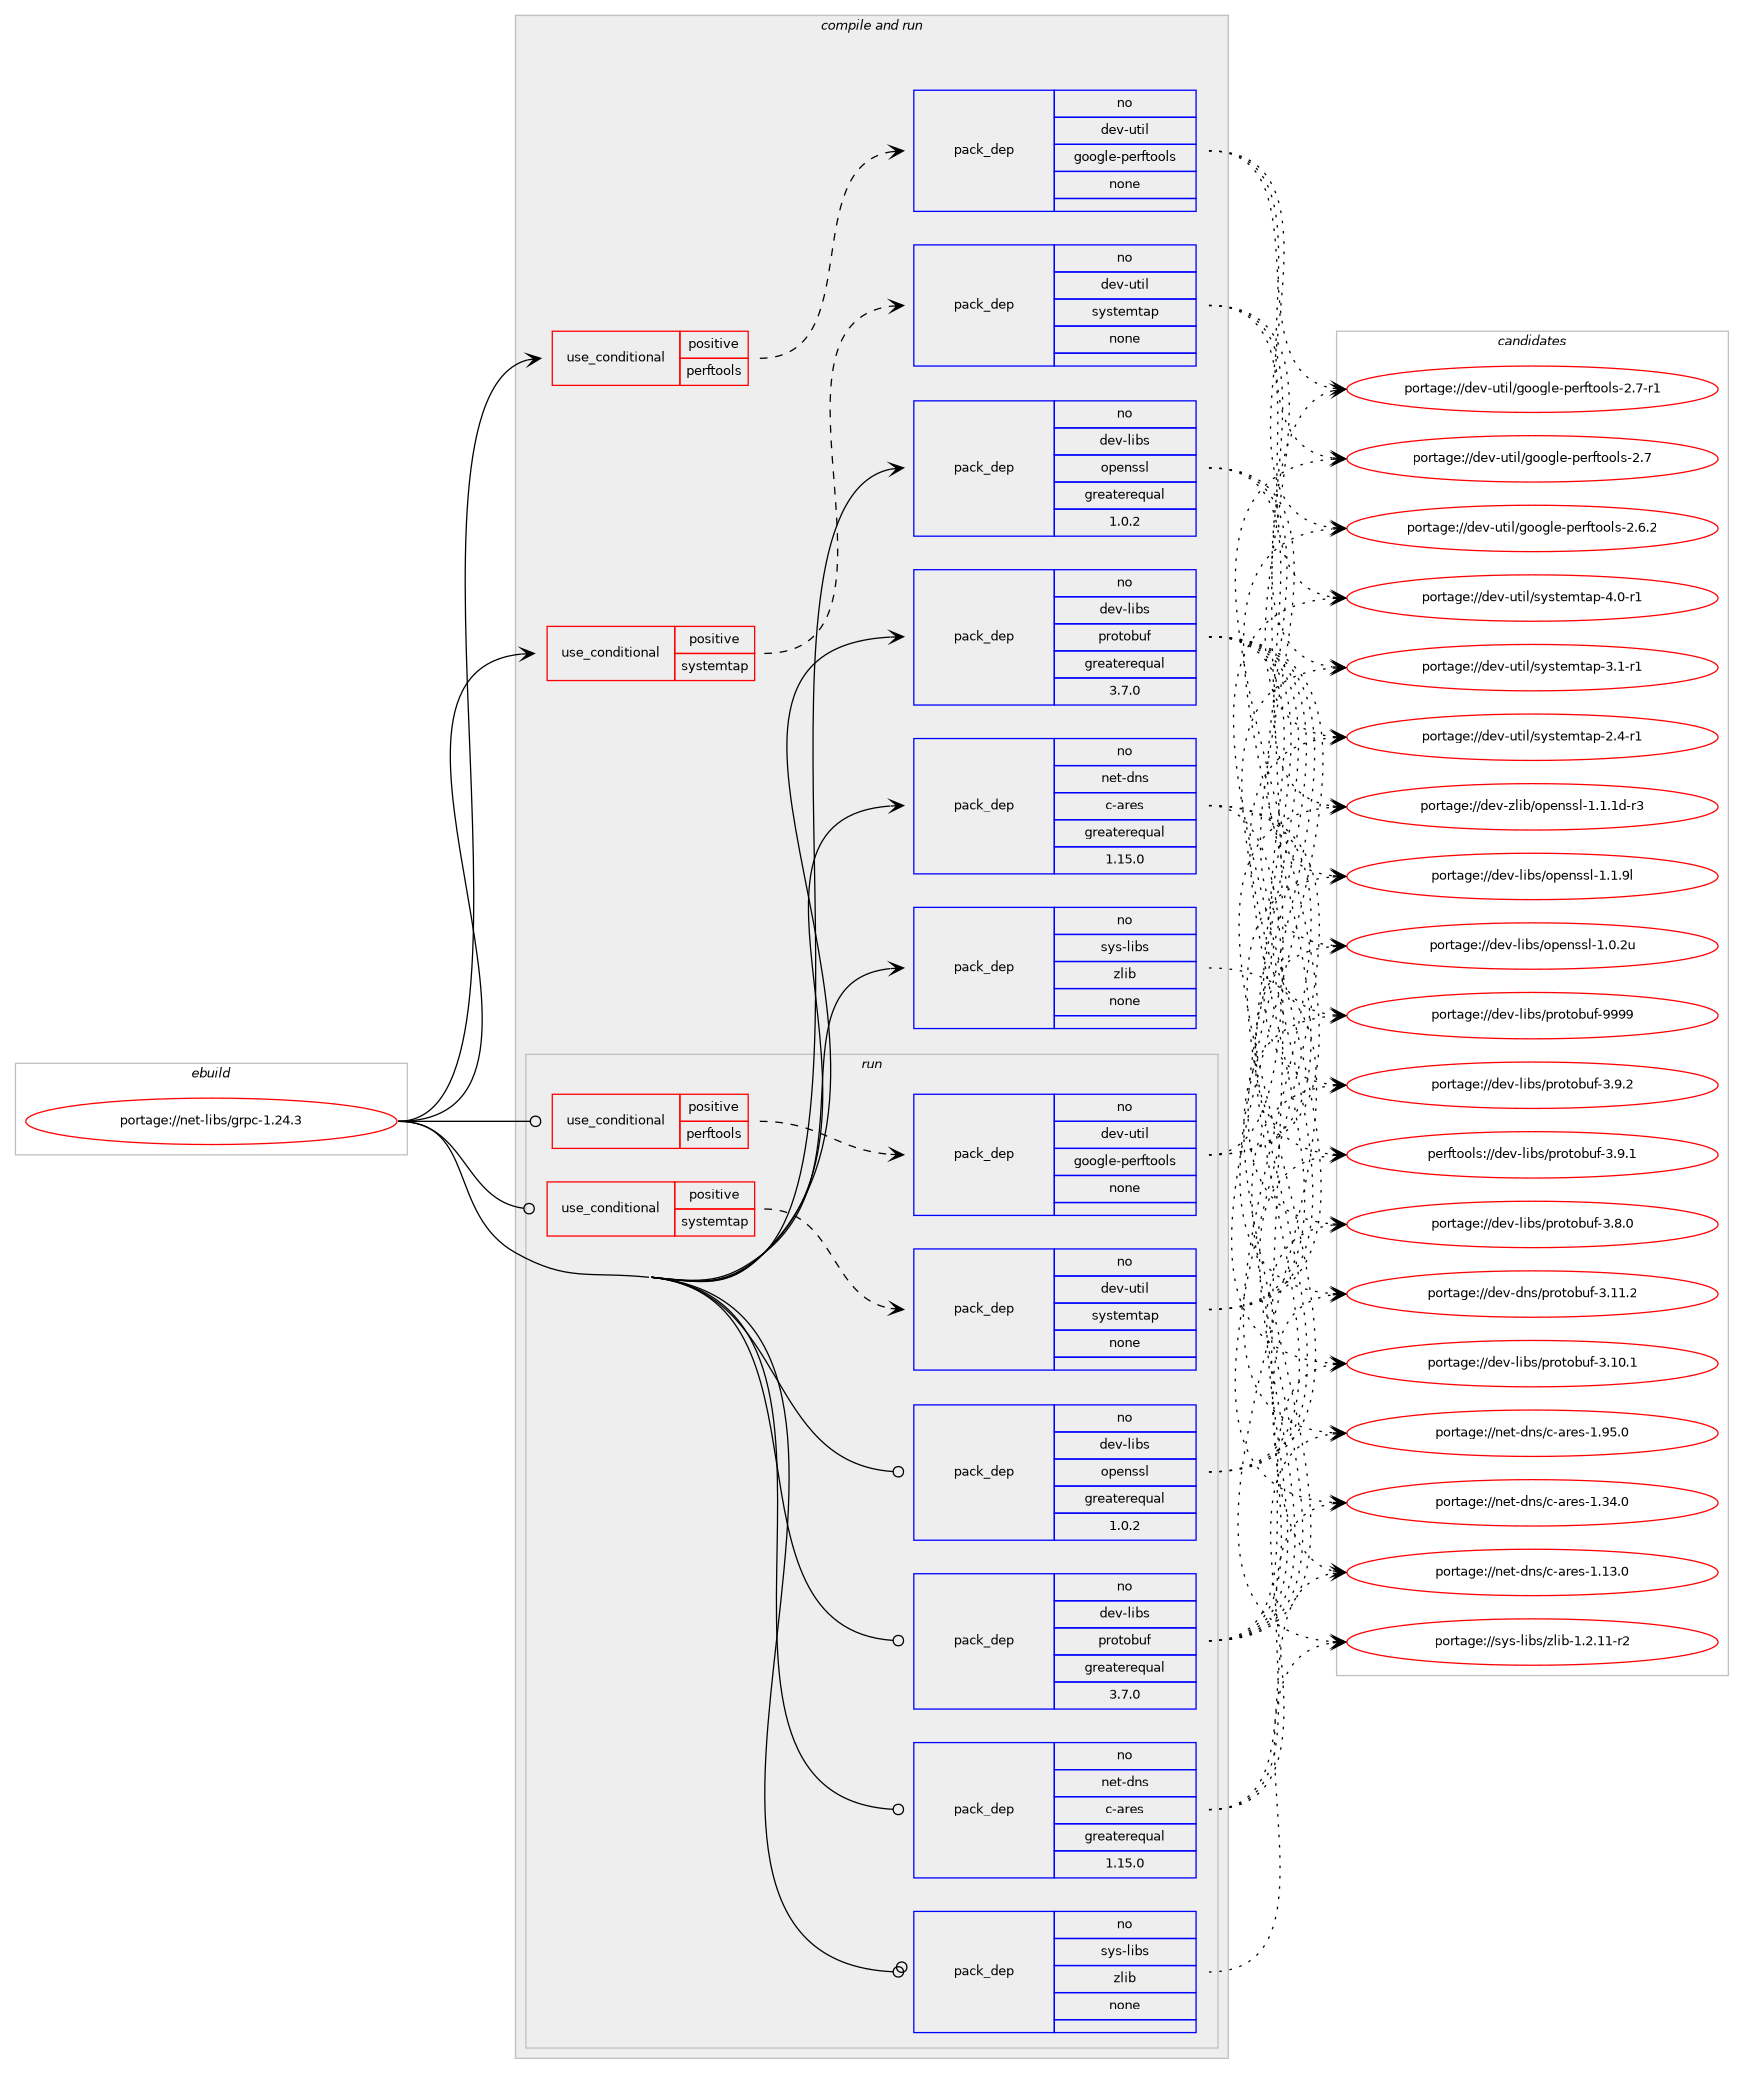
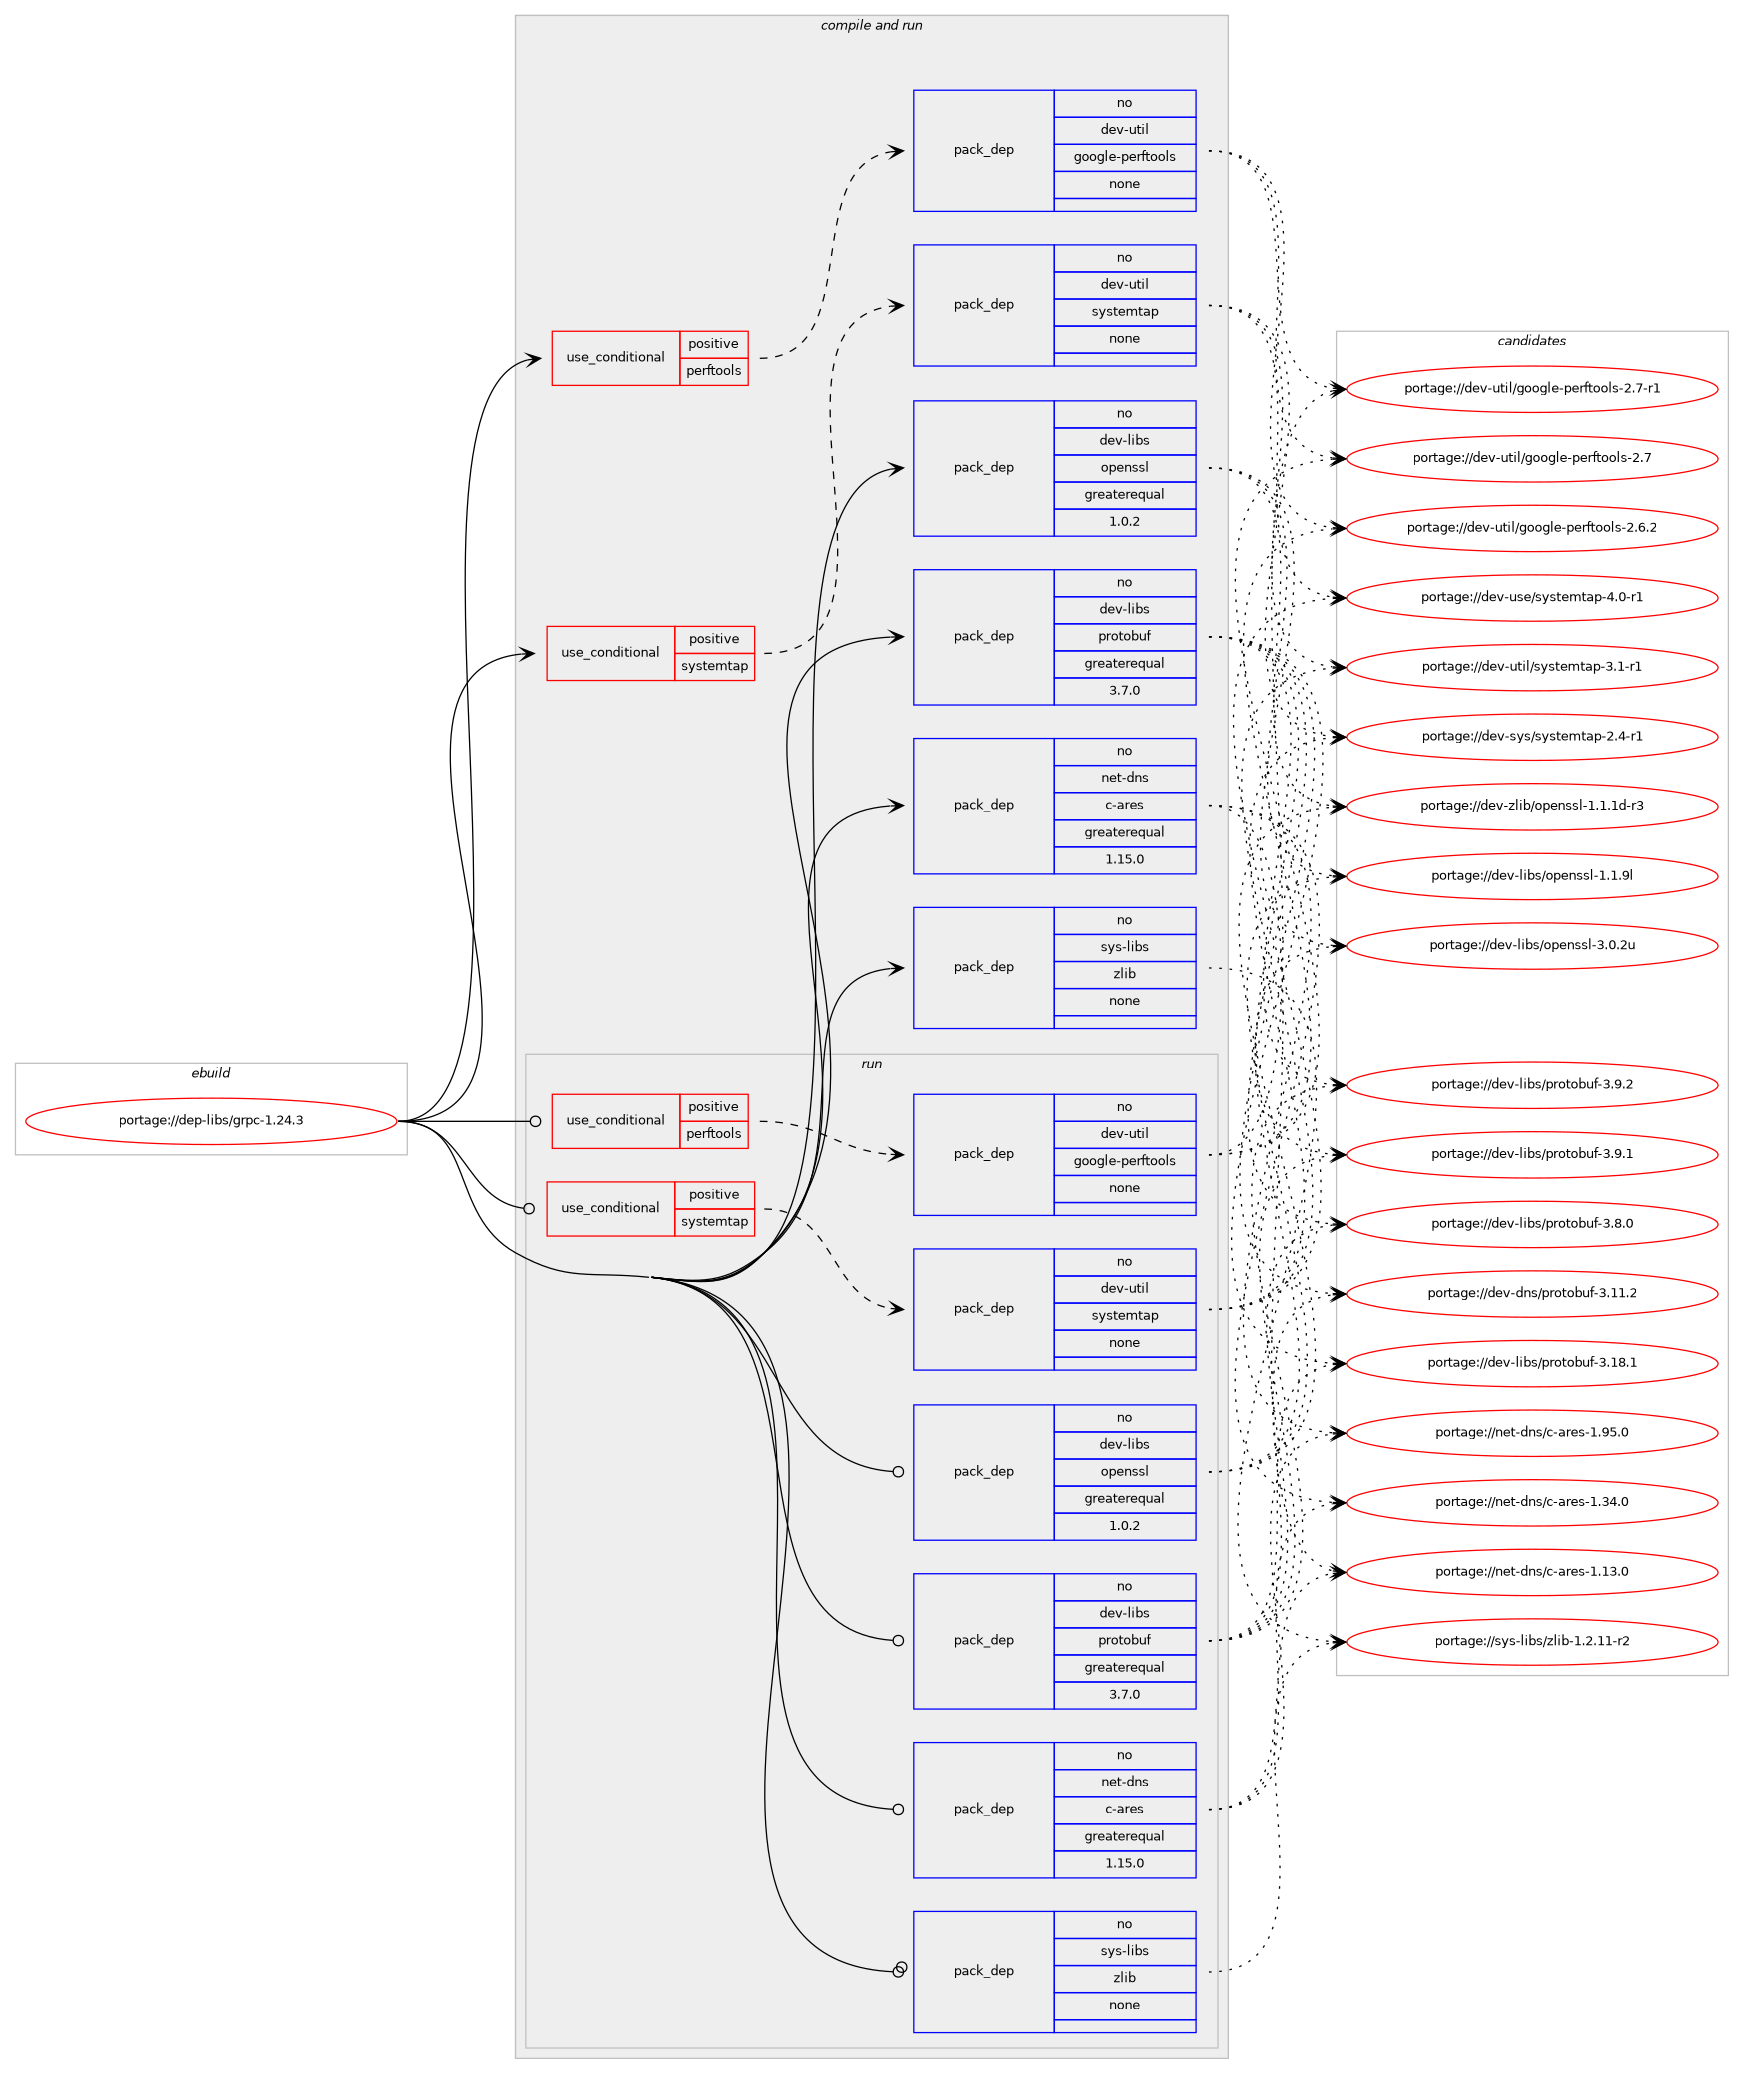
(1532, 598) -> (1532, 598)
(1532, 737) -> (1532, 737)
(1532, 946) -> (1532, 946)
(1532, 1016) -> none
(211, 1121) -> (211, 1121)
(1532, 1155) -> (1532, 1155)
(1532, 1364) -> (1532, 1364)
